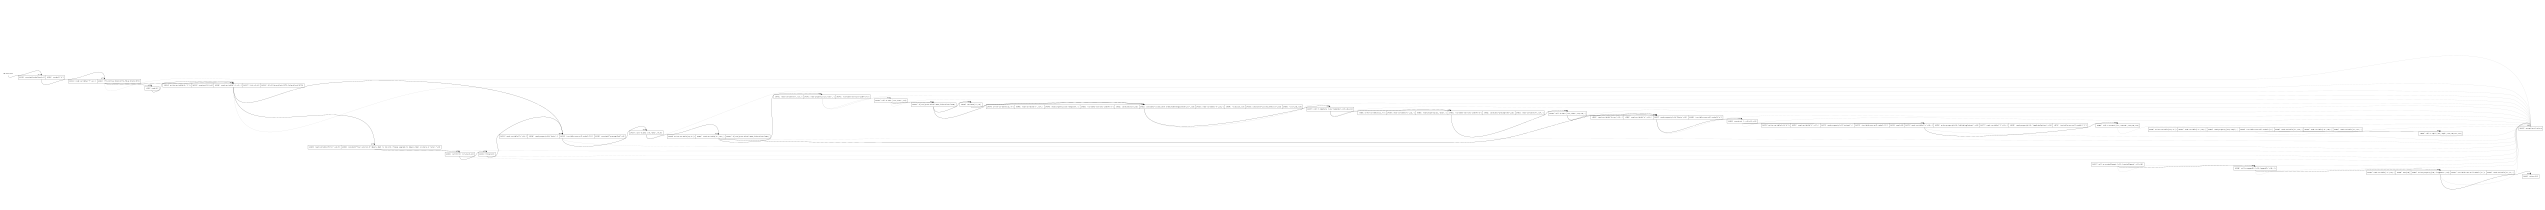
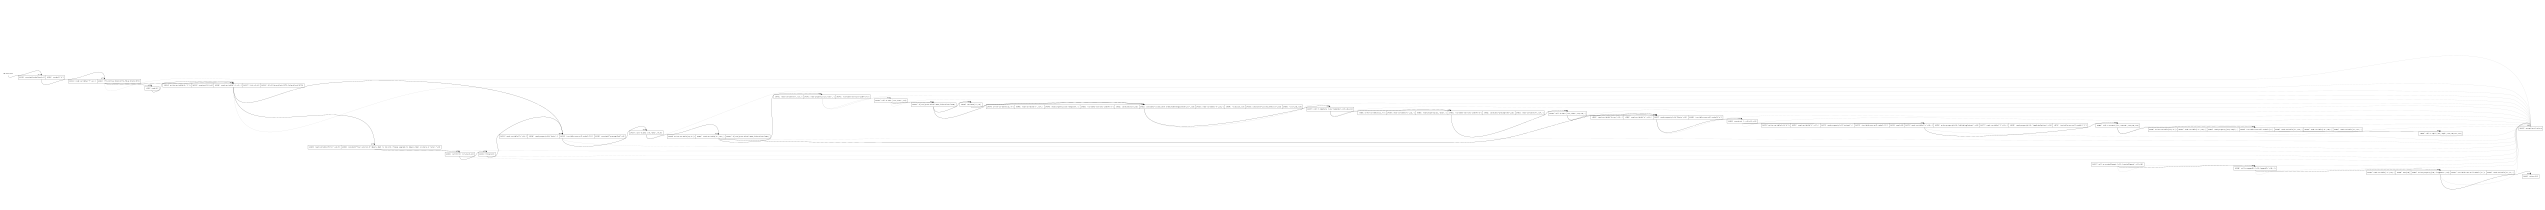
none -> (2184, 127)
